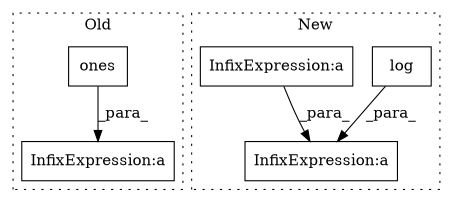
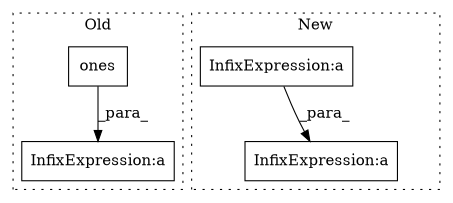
(402, 66) -> none
